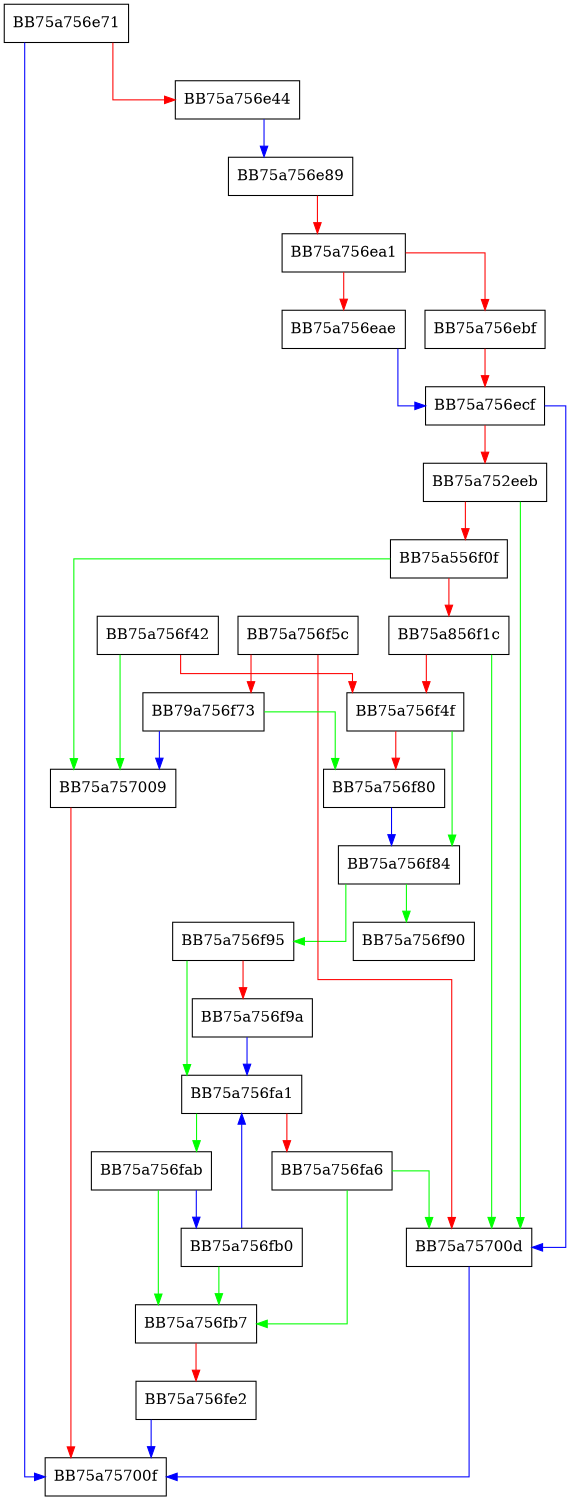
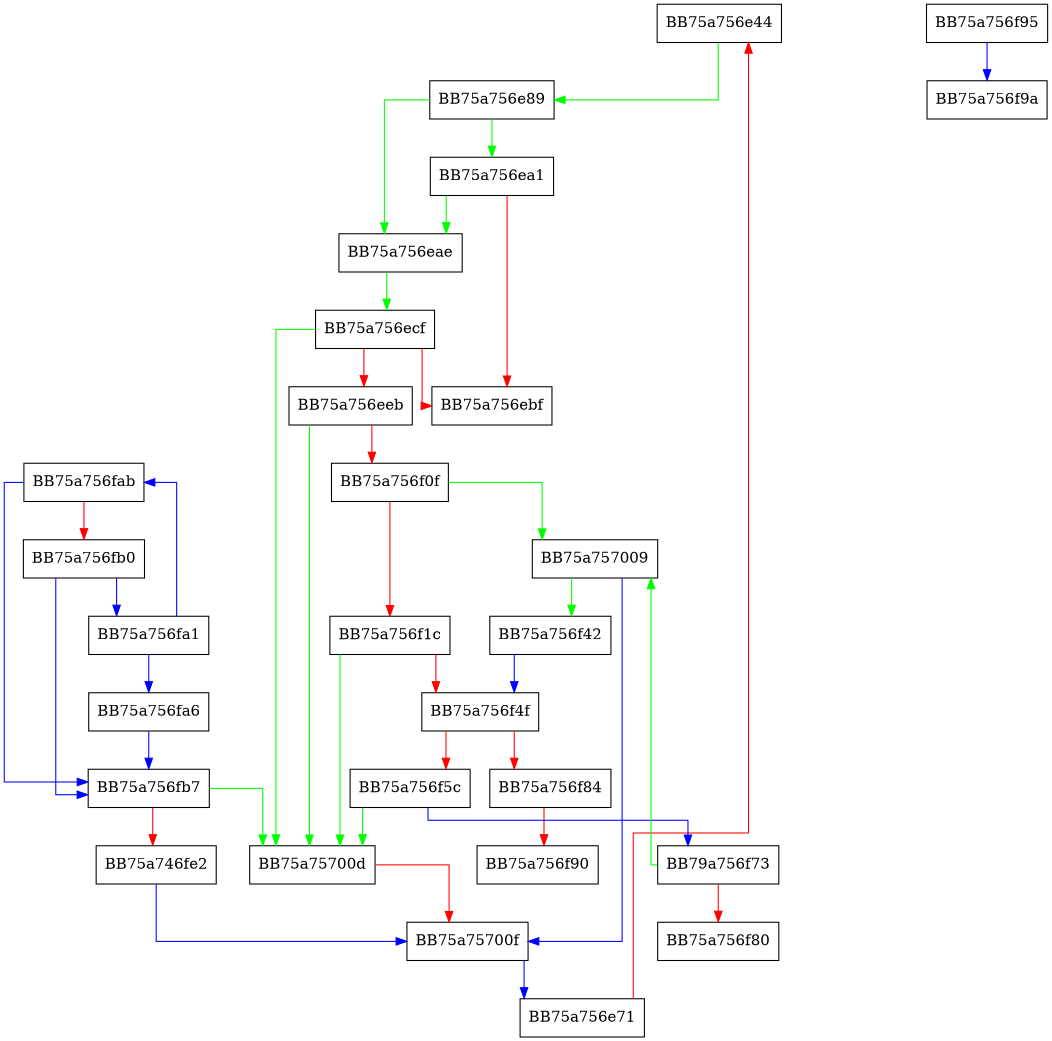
(264, 133) -> (670, 100)
none -> (384, 139)
(317, 209) -> (492, 133)
(344, 286) -> (446, 209)
(485, 362) -> (422, 378)
(398, 386) -> (387, 286)
(485, 482) -> (351, 406)
(449, 559) -> (390, 482)
(449, 635) -> (390, 635)
(251, 667) -> (559, 820)
(261, 674) -> (514, 668)
(120, 707) -> (572, 592)
(326, 712) -> (718, 898)
(159, 745) -> (651, 730)
(396, 745) -> (446, 745)
(25, 765) -> (524, 974)
(452, 783) -> (514, 745)
(392, 821) -> none
(566, 828) -> (276, 562)
(406, 898) -> (544, 827)
(346, 933) -> none
(243, 974) -> (987, 56)
(341, 980) -> (363, 821)
(187, 1013) -> none
(247, 1051) -> none
(71, 1127) -> (622, 802)
(197, 1127) -> (177, 538)
(287, 1127) -> (149, 668)
(429, 1176) -> (259, 788)
(196, 1204) -> (84, 515)
(158, 1242) -> (4, 659)
(219, 1280) -> (56, 697)
(347, 1297) -> (149, 745)
(196, 1400) -> (156, 865)
(428, 1477) -> (435, 865)
